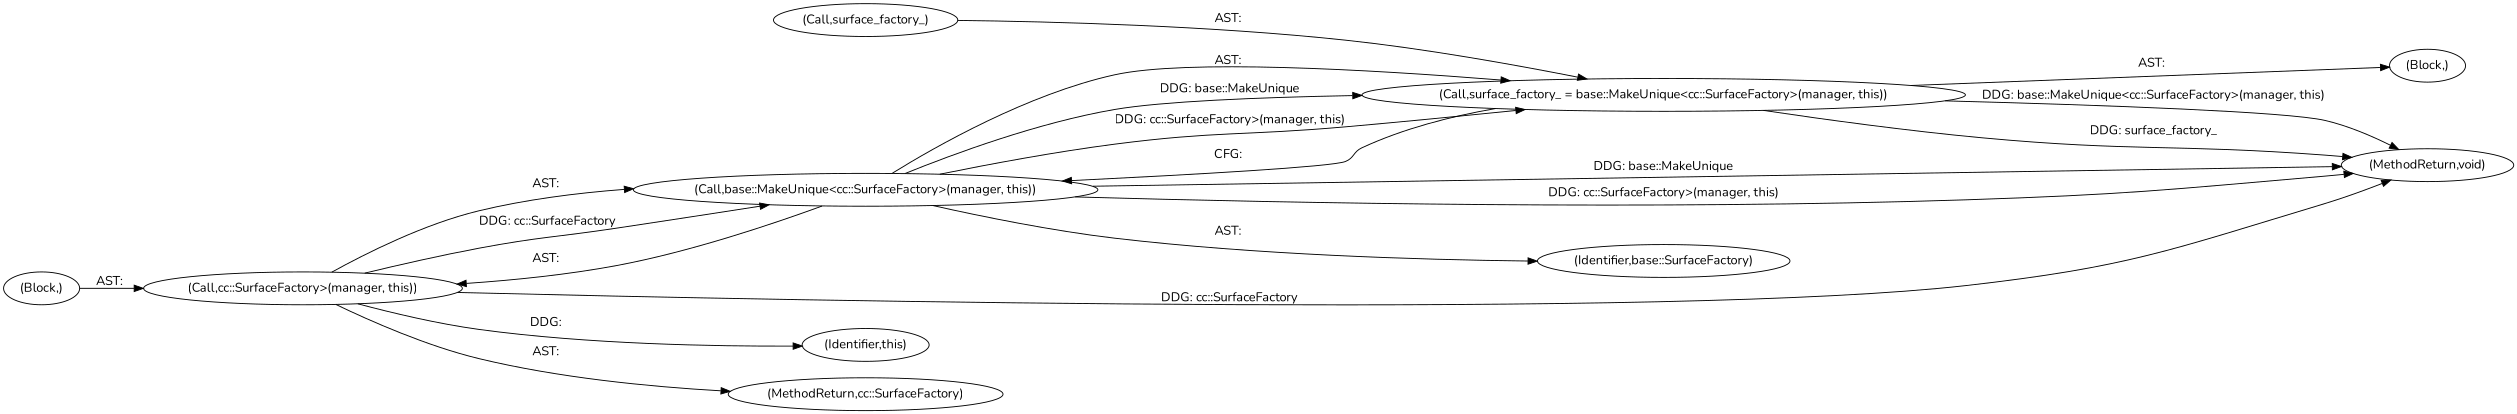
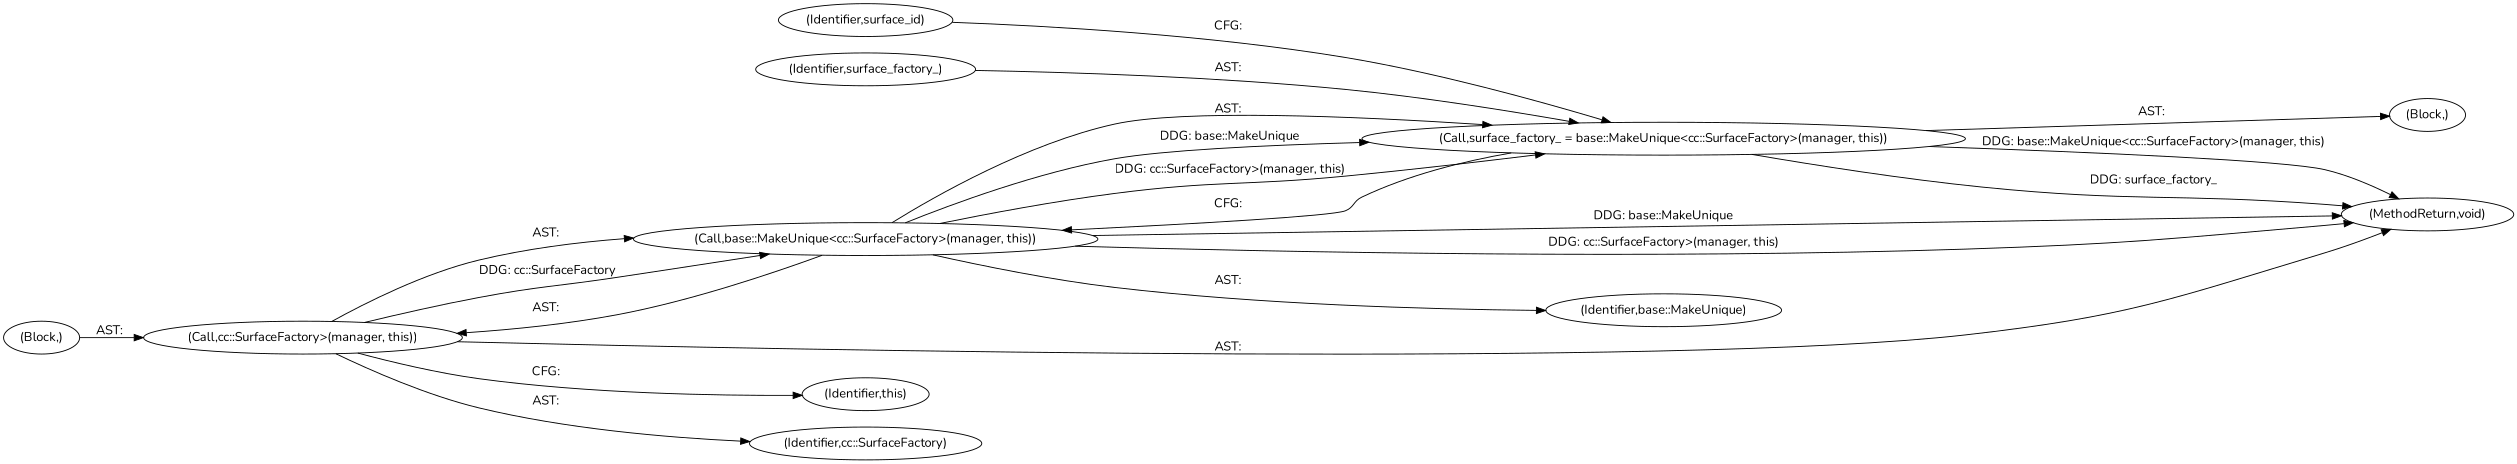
none -> (866, 20)
(866, 20) -> (866, 69)
(1664, 261) -> (1664, 310)
(1230, 298) -> (1230, 347)
(548, 323) -> (548, 372)
(866, 394) -> (866, 443)
